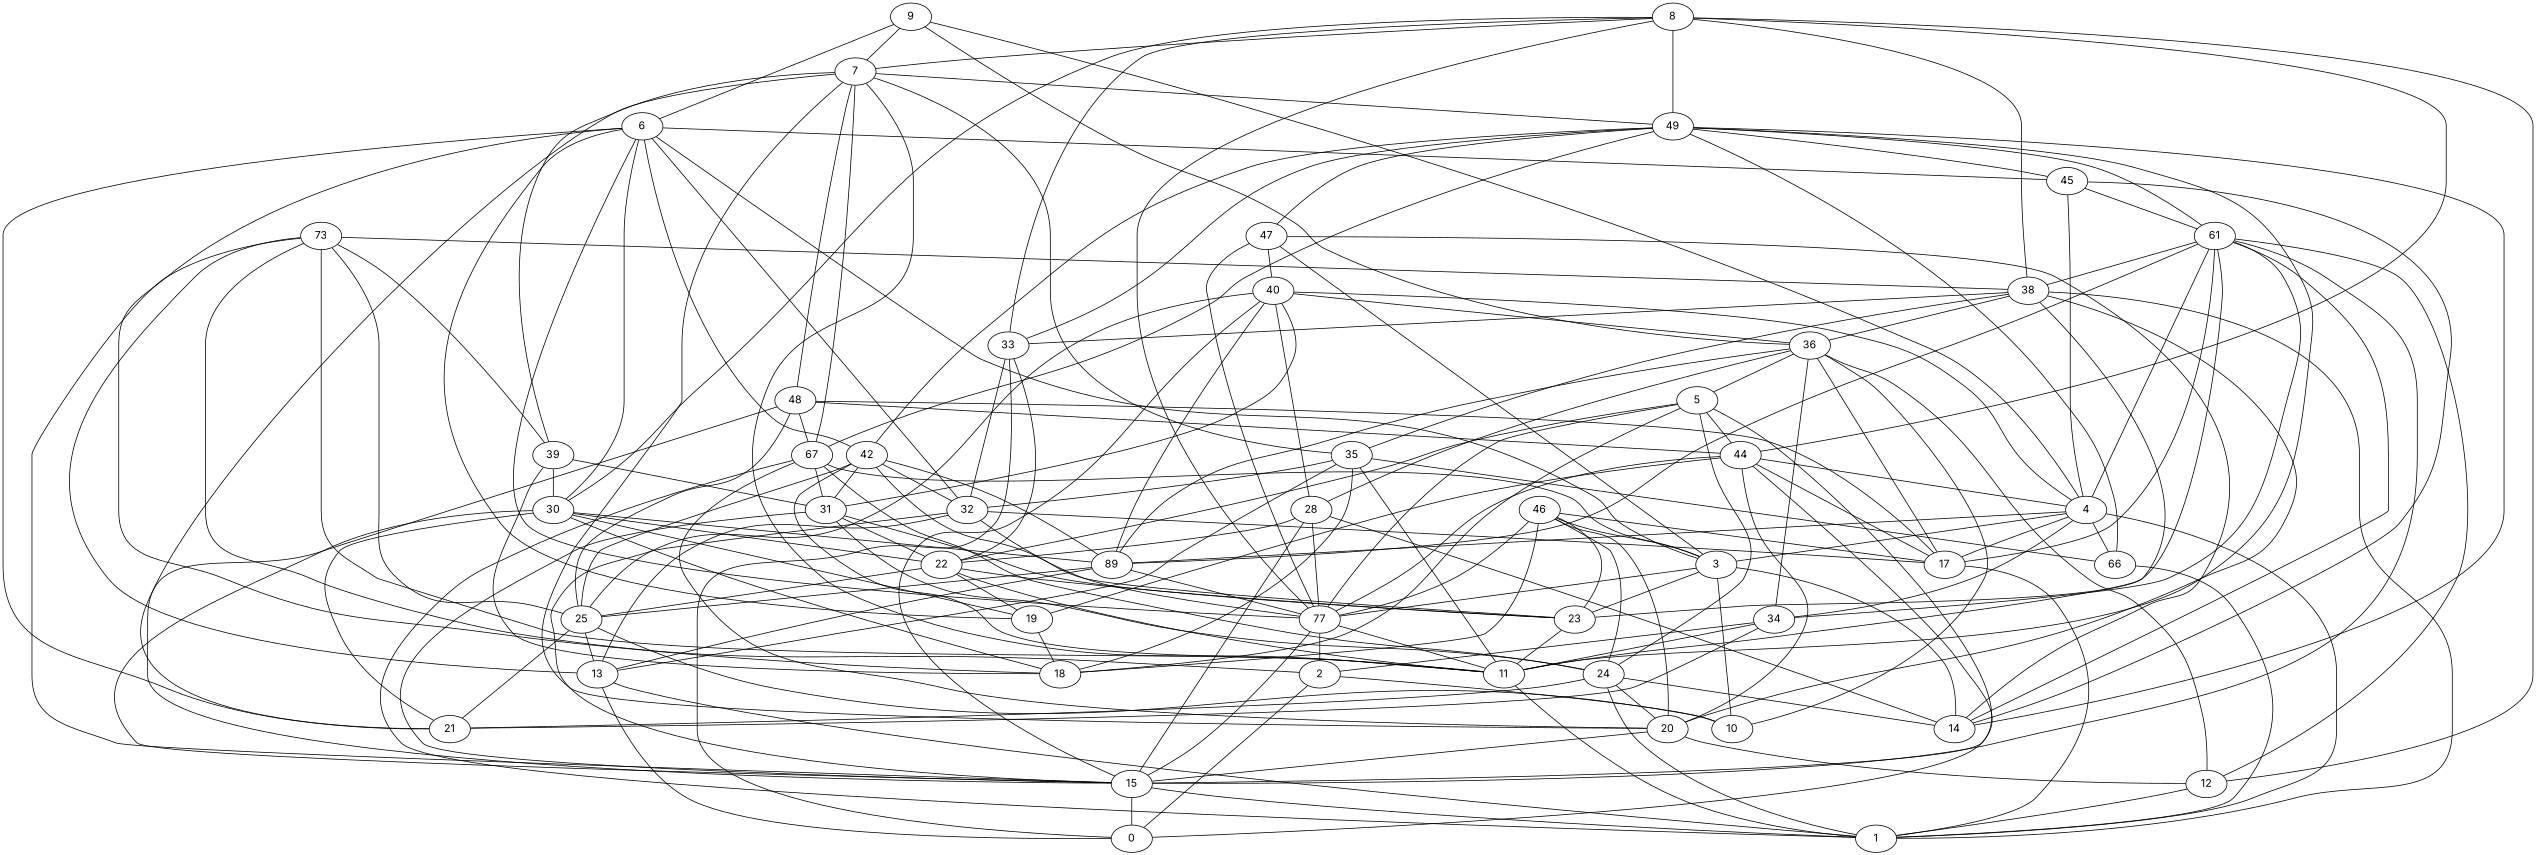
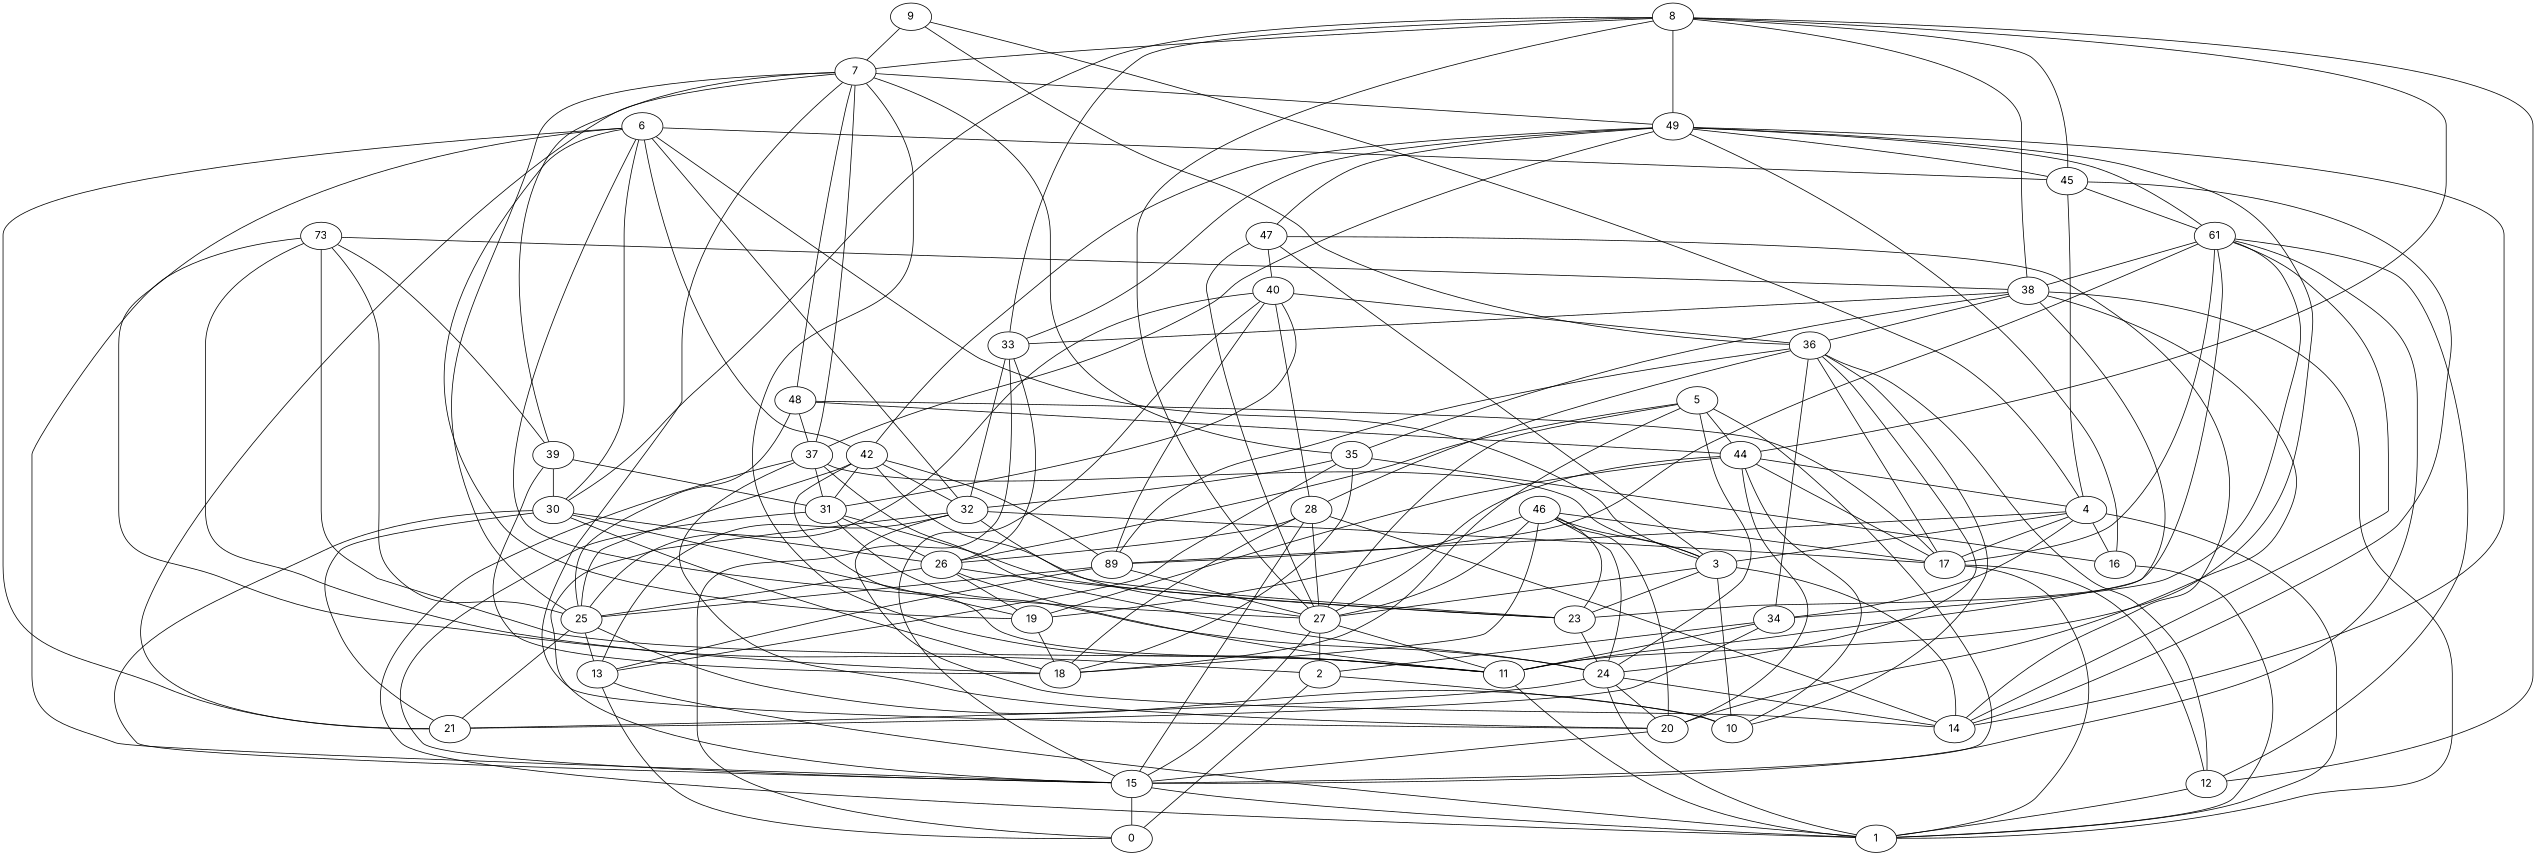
none -> (1923, 36)
(777, 72) -> none
none -> (492, 258)
(1715, 315) -> none
(1754, 373) -> (1962, 587)
(2151, 373) -> none
(812, 455) -> (812, 455)
(833, 537) -> none
(941, 565) -> (941, 565)
(1428, 565) -> none
(2115, 565) -> (2115, 565)
none -> (1184, 579)
none -> (1290, 582)
(115, 584) -> none
(1320, 620) -> (1320, 620)
(1546, 642) -> (1589, 647)
none -> (1438, 710)
(252, 727) -> none
(1934, 774) -> (2134, 622)
(1759, 795) -> (1853, 592)
